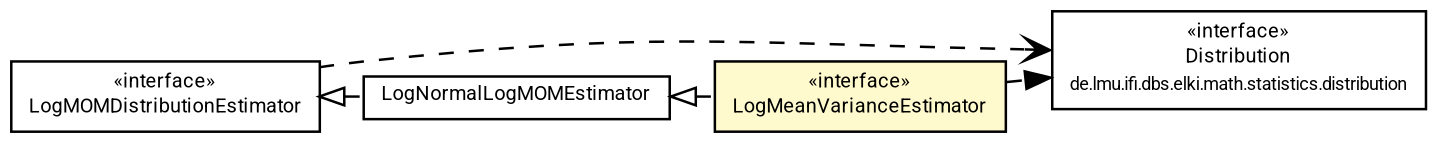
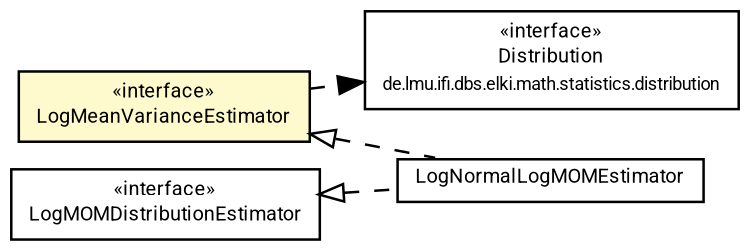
(671, 42) -> none
(705, 97) -> (385, 148)
